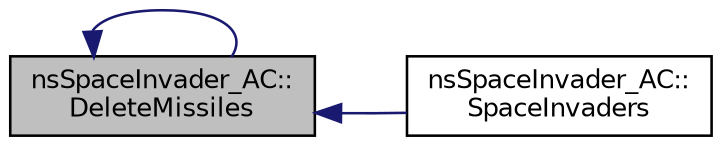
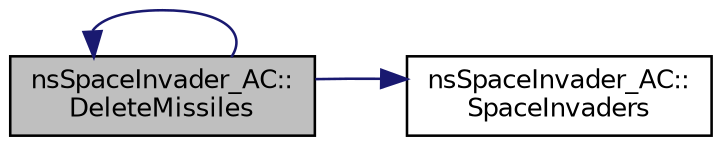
(374, 113) -> (348, 79)
